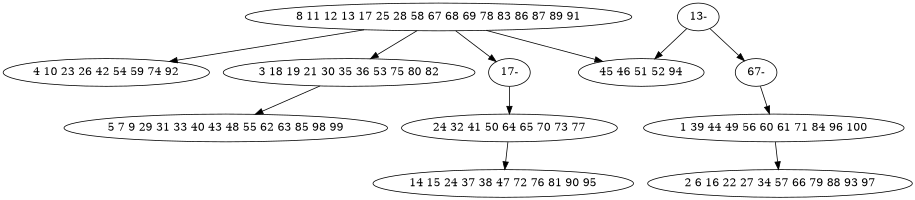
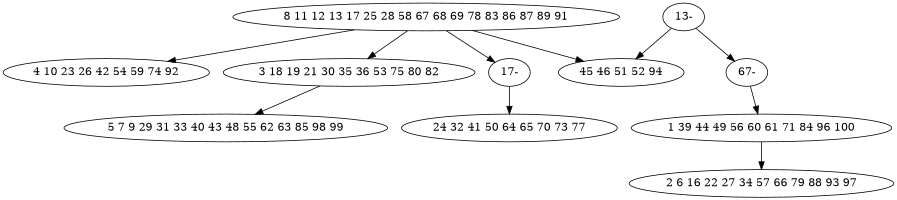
(503, 183) -> none
